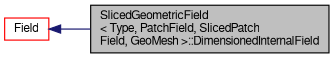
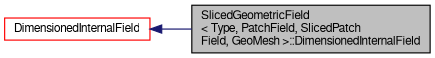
(27, 29) -> (77, 29)
